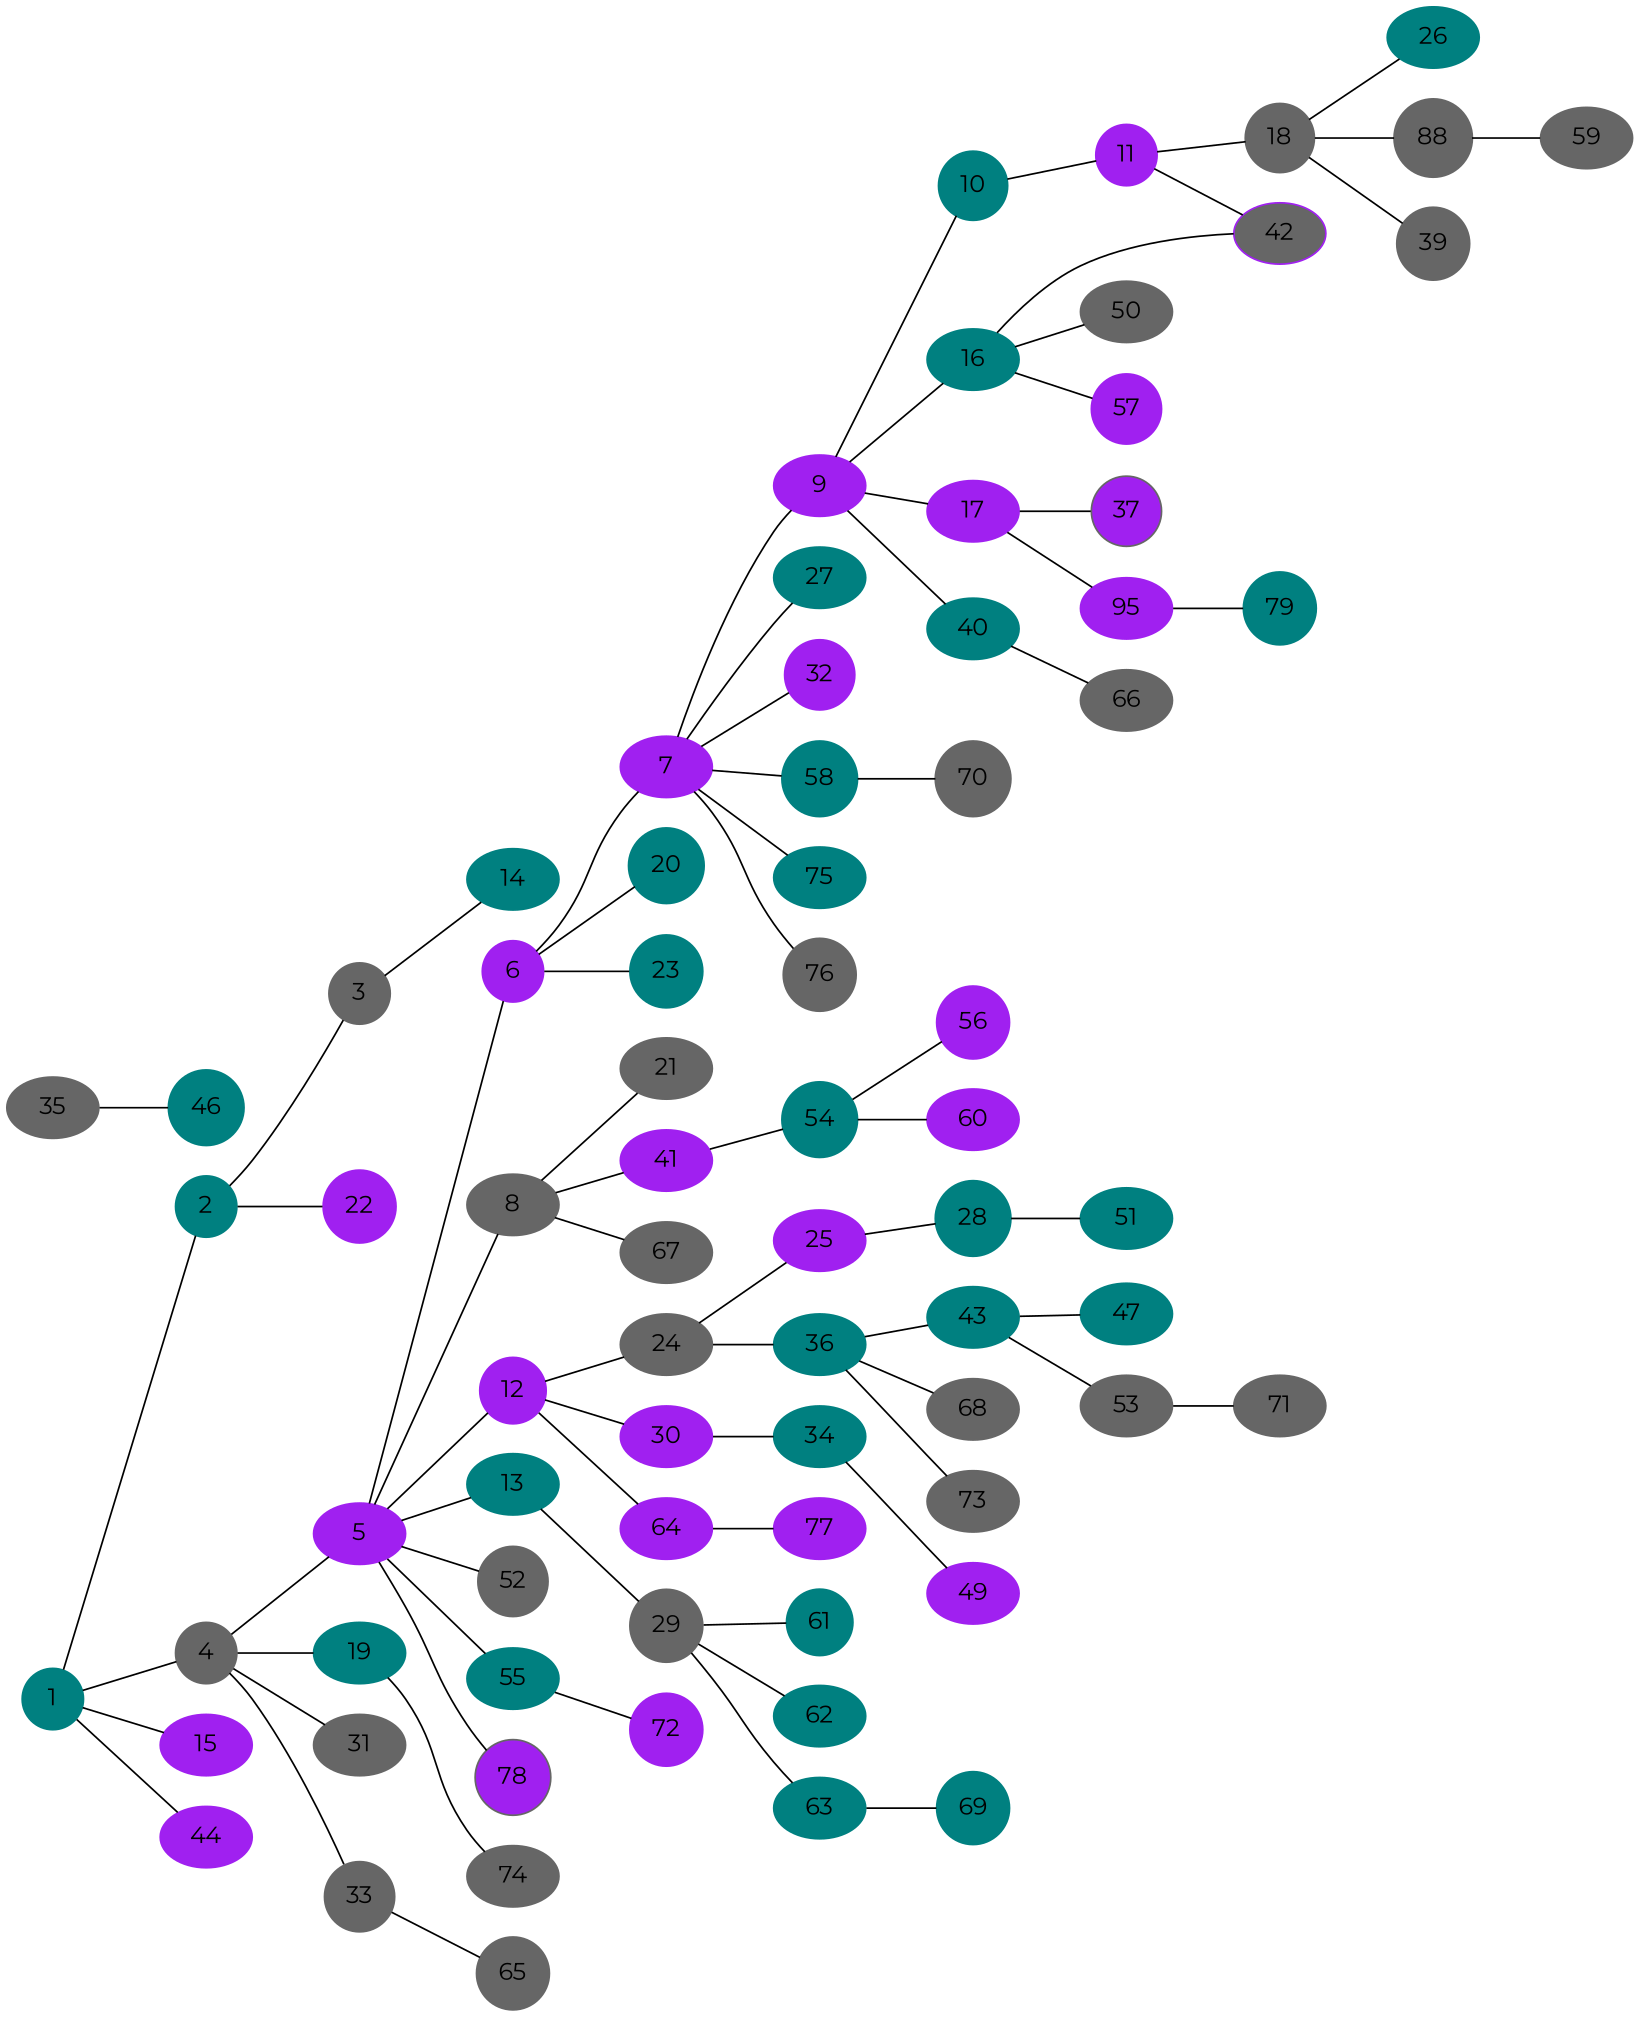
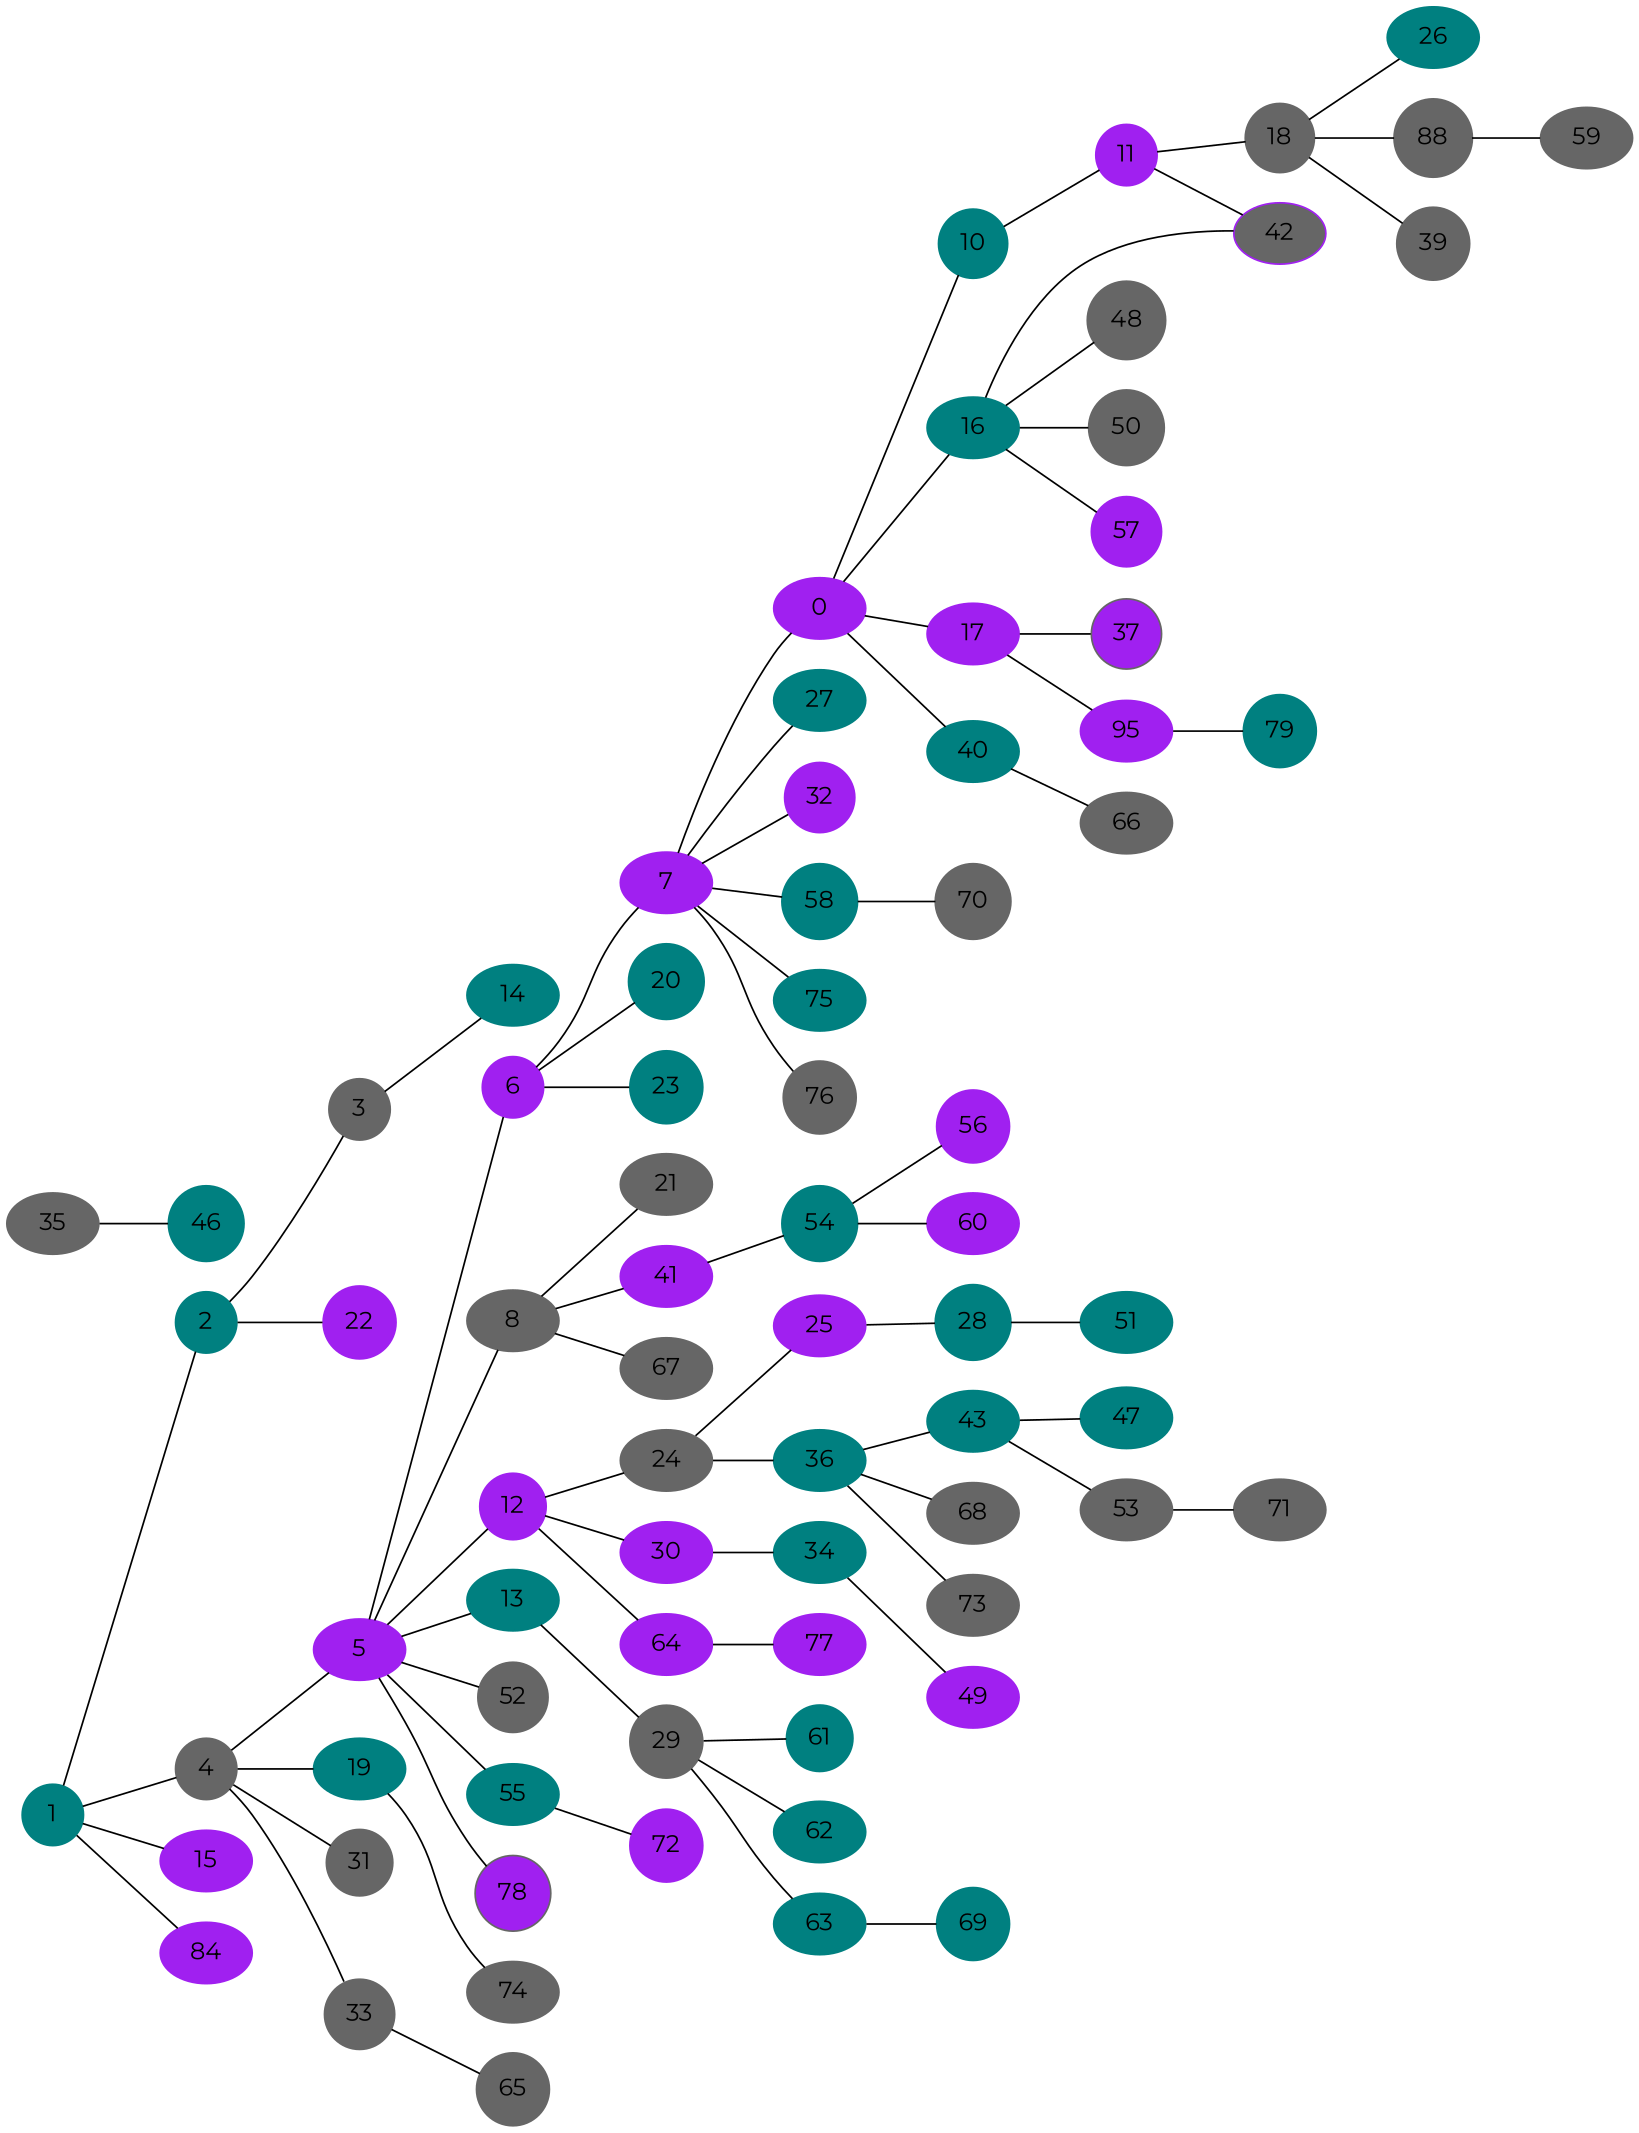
(1126, 312) -> (1126, 428)
none -> (1126, 320)
(820, 486) -> (820, 608)
(360, 1745) -> (360, 1863)
(206, 1837) -> (206, 1953)
